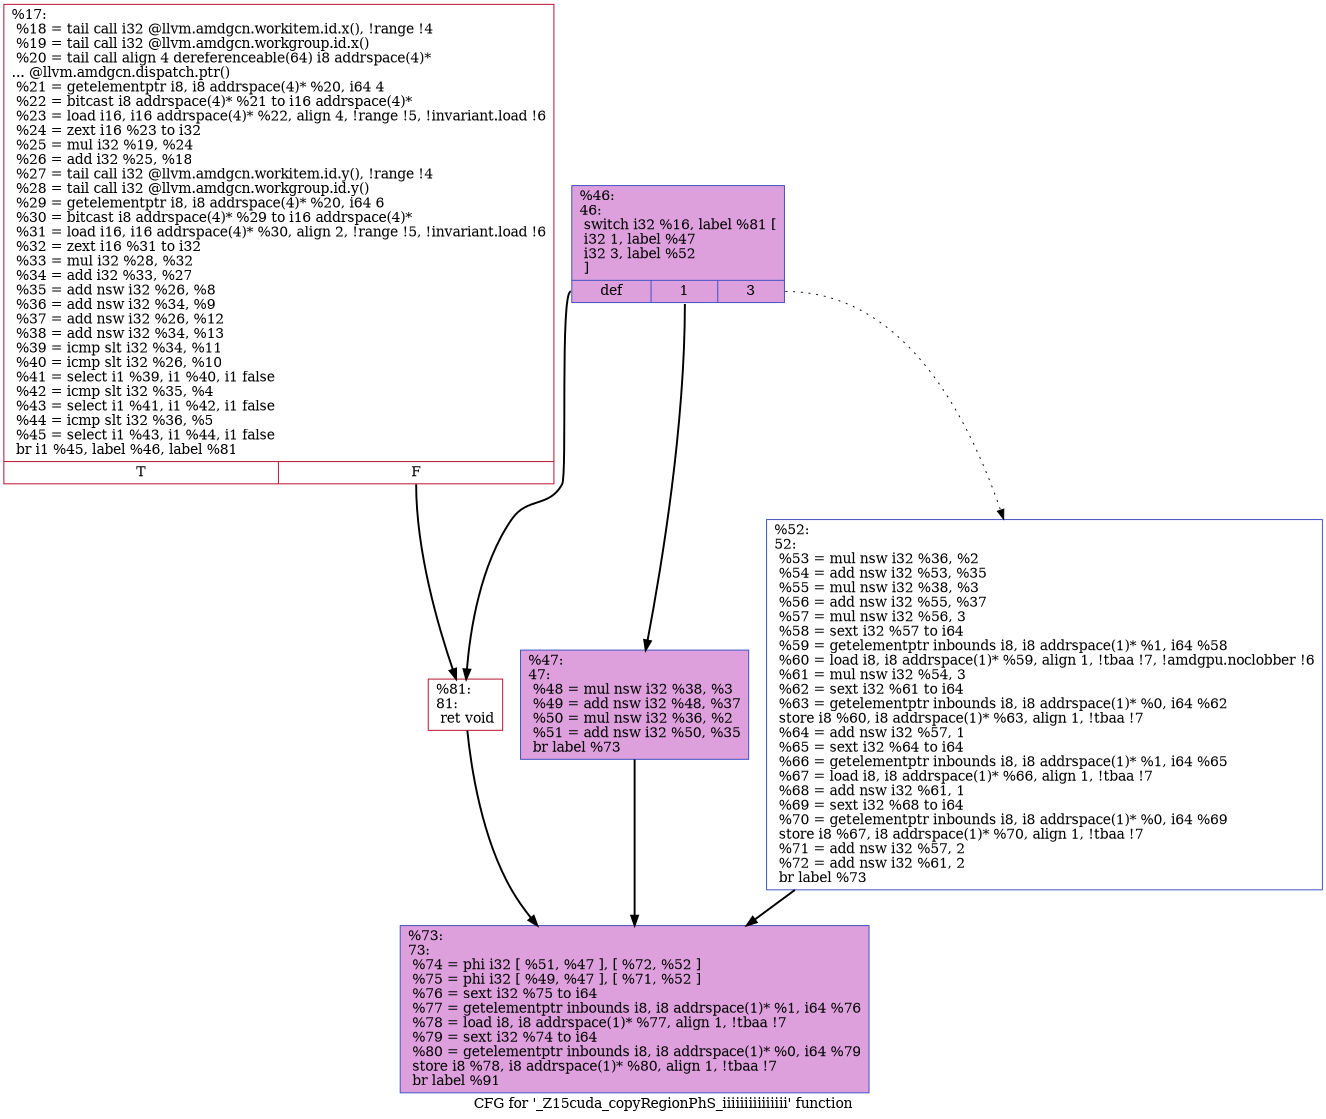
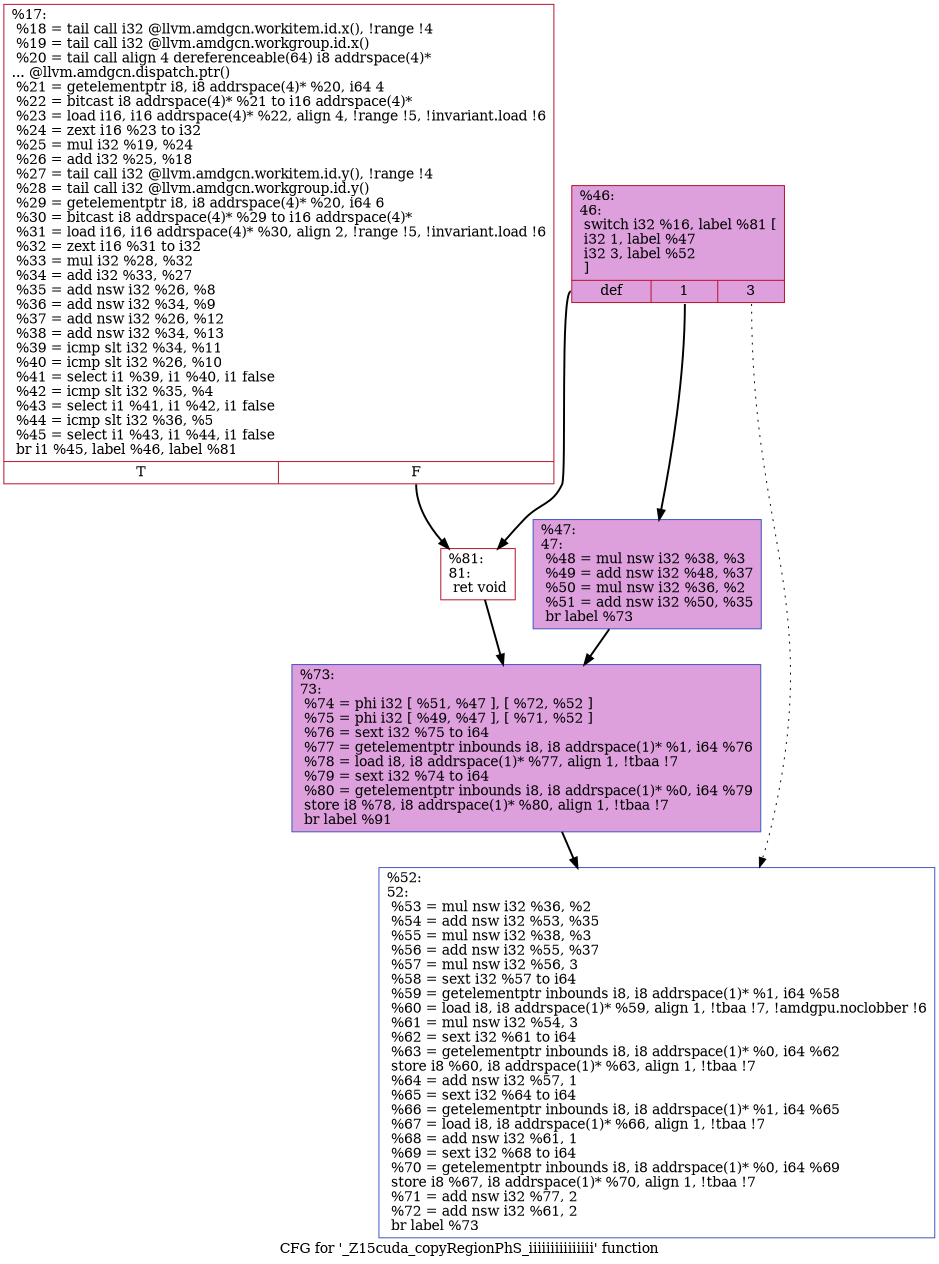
(678, 244) -> (678, 244)
(870, 849) -> (482, 1197)
(775, 905) -> (568, 845)
